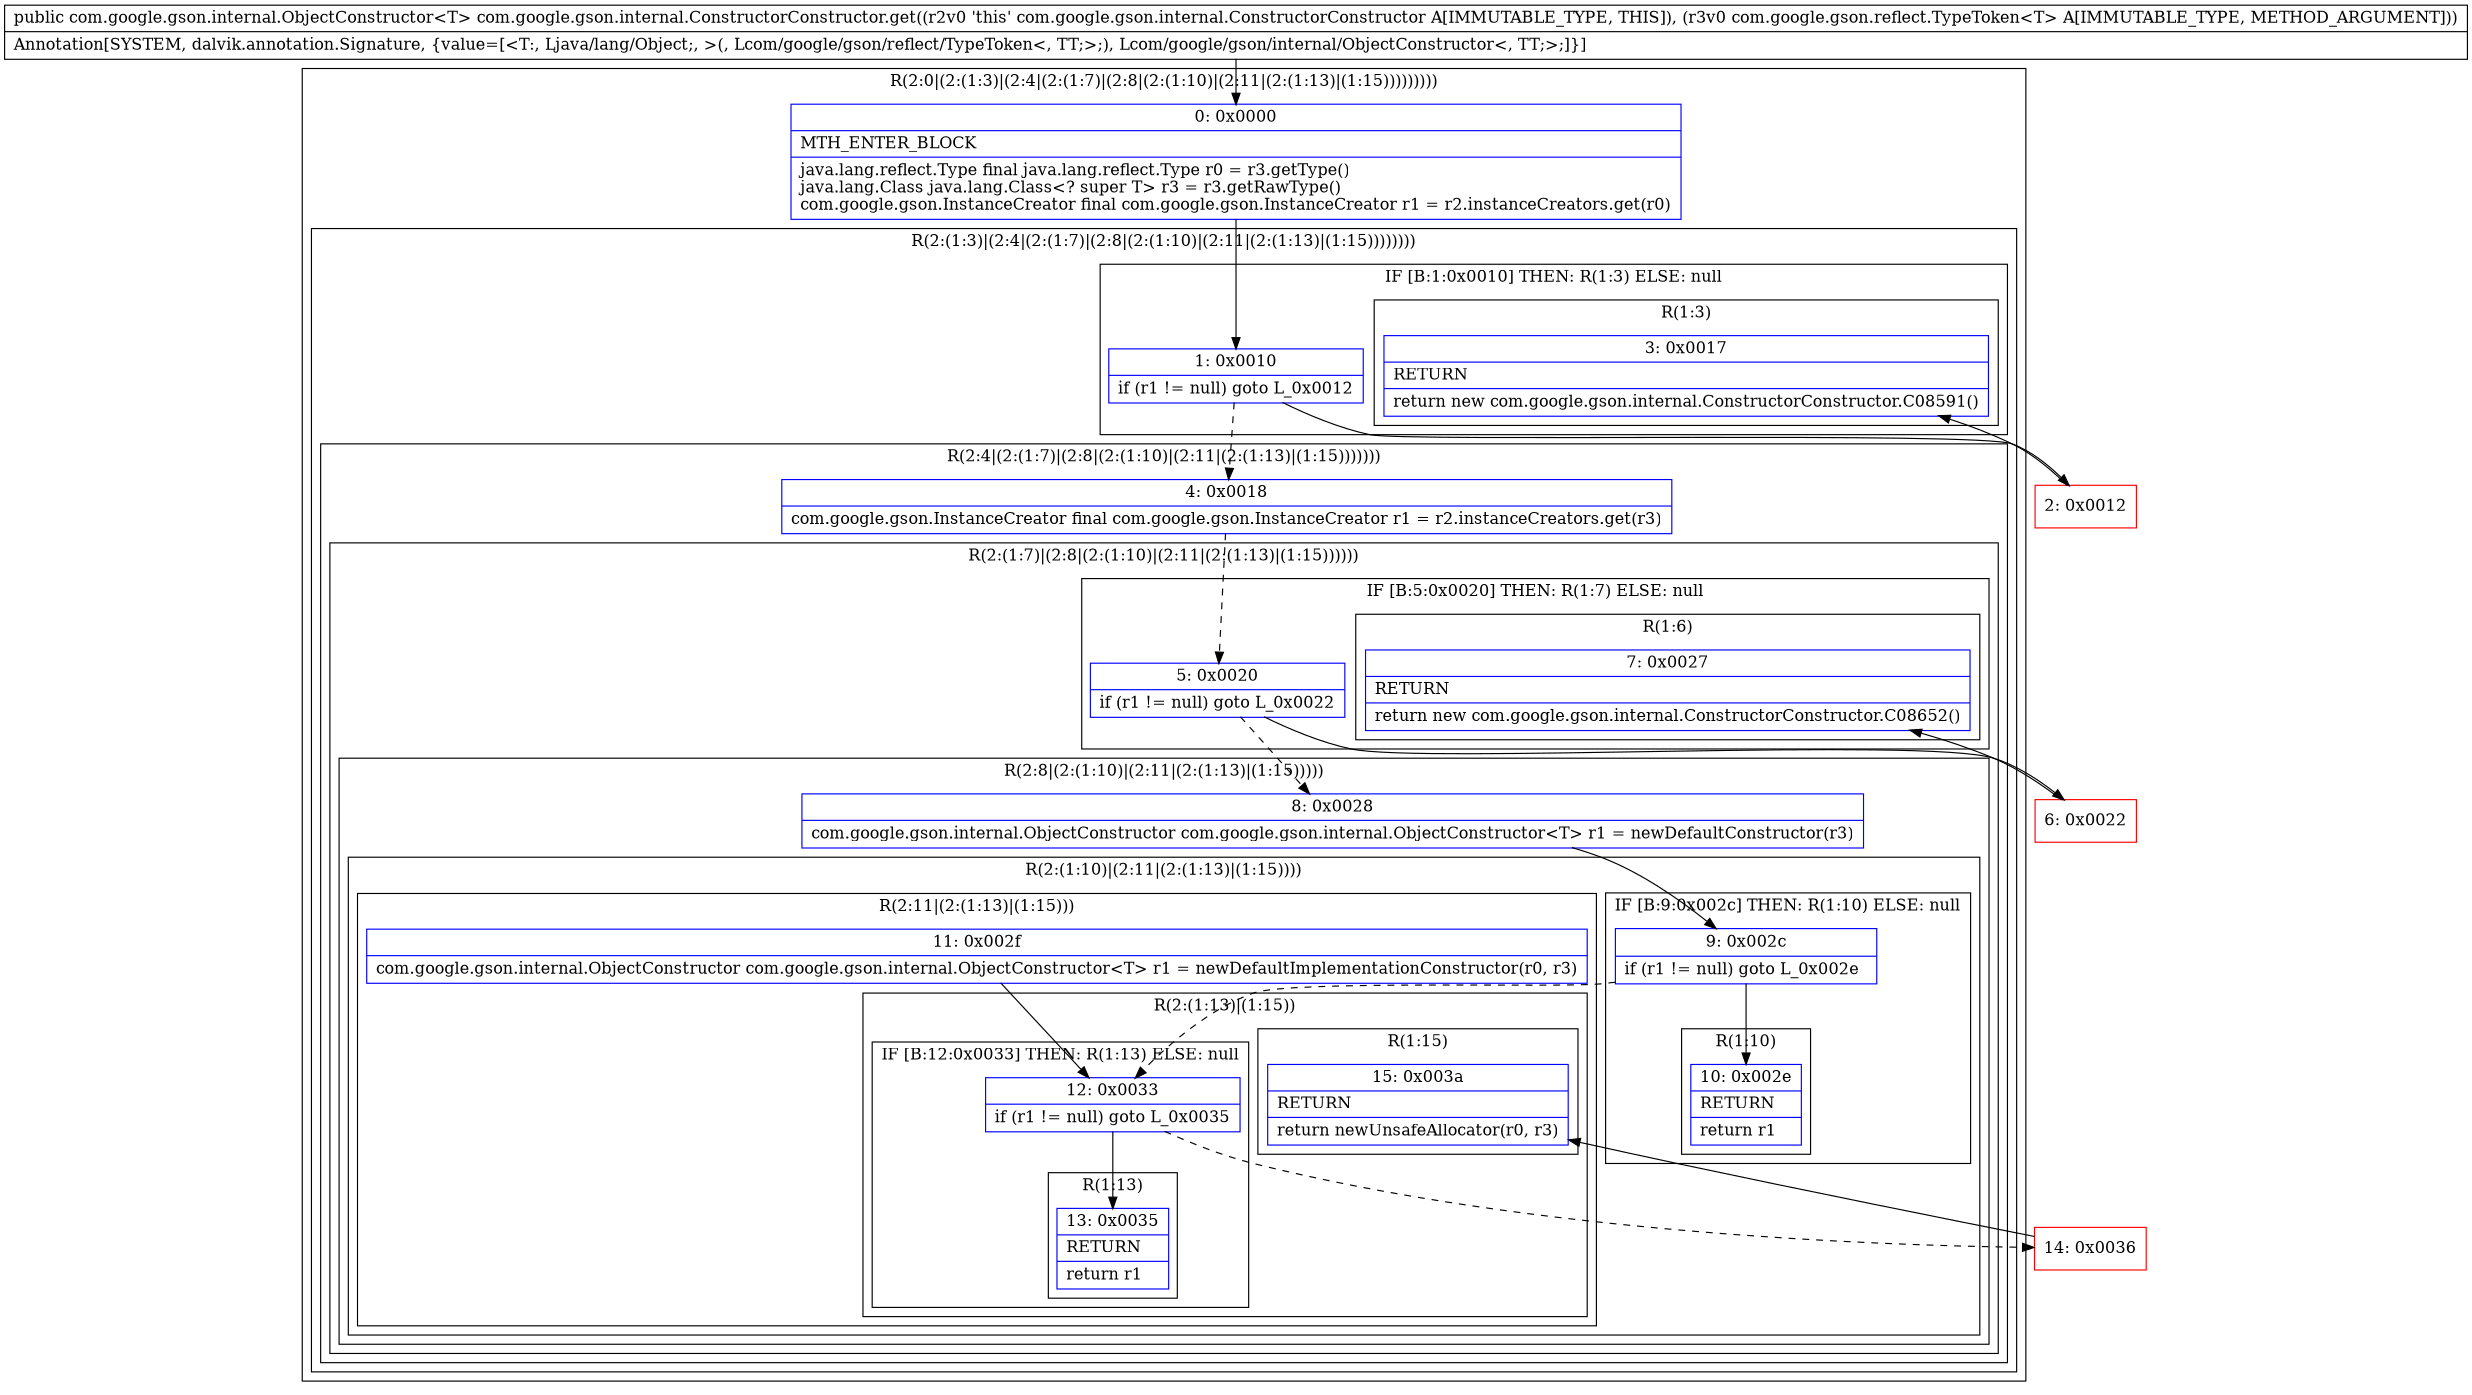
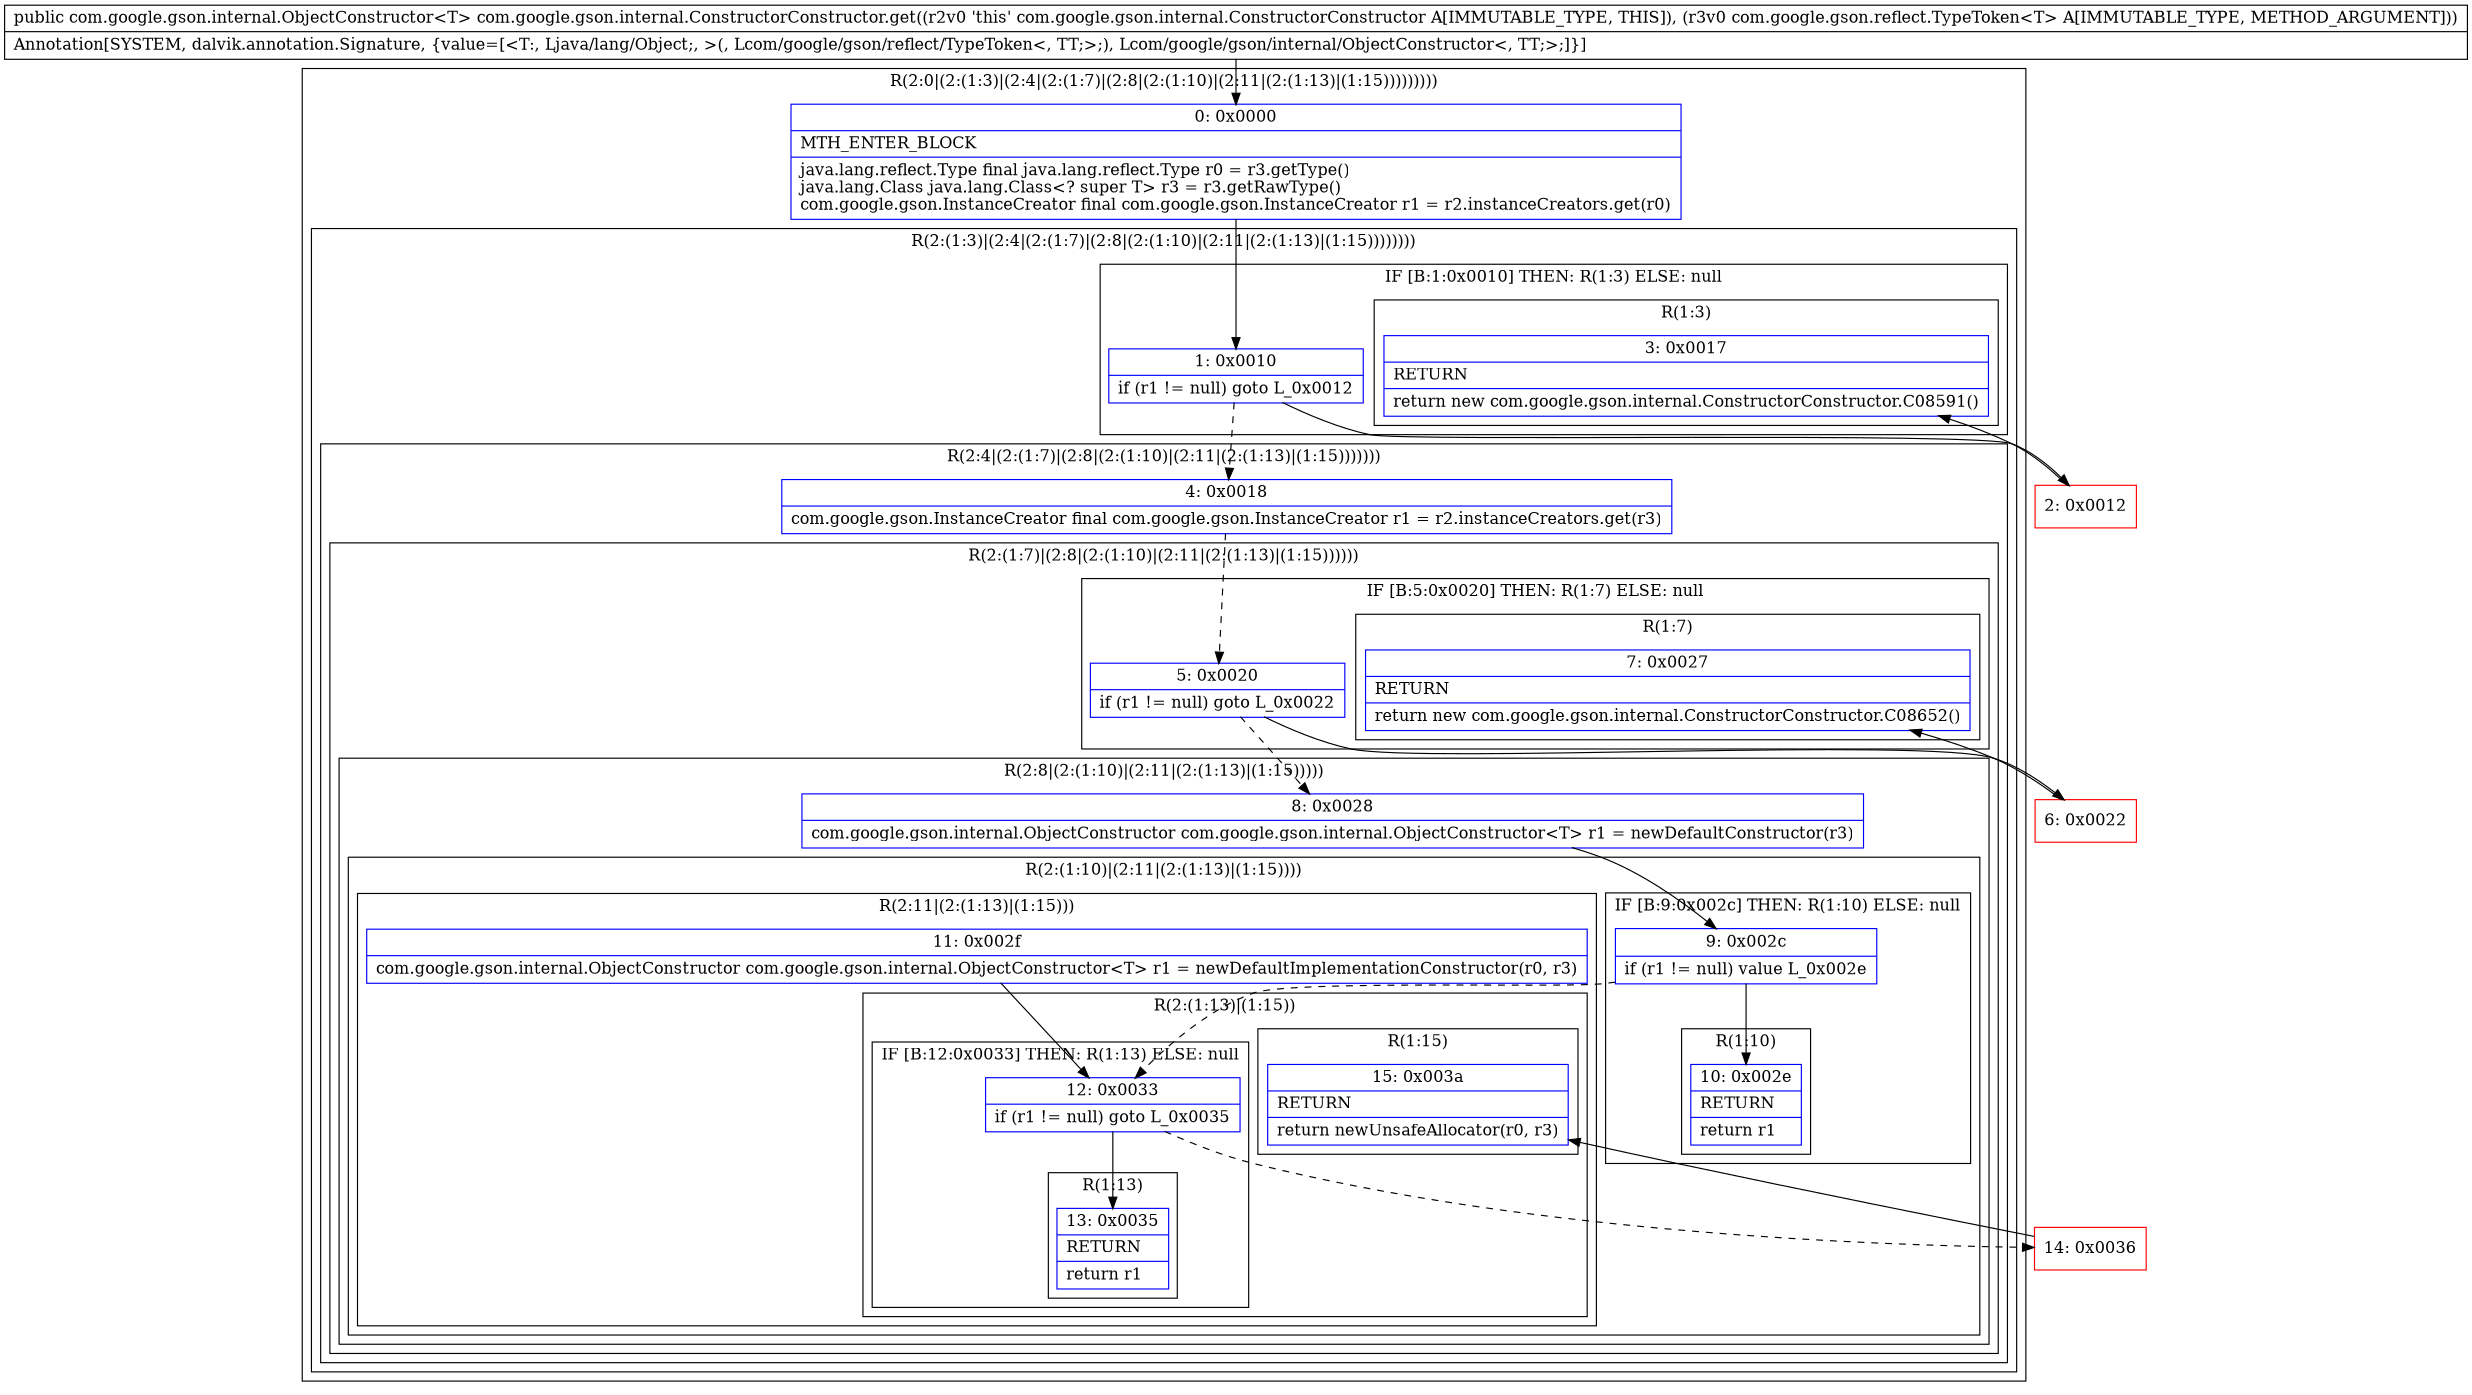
(1668, 628) -> (1668, 628)
(1742, 969) -> (1746, 969)
